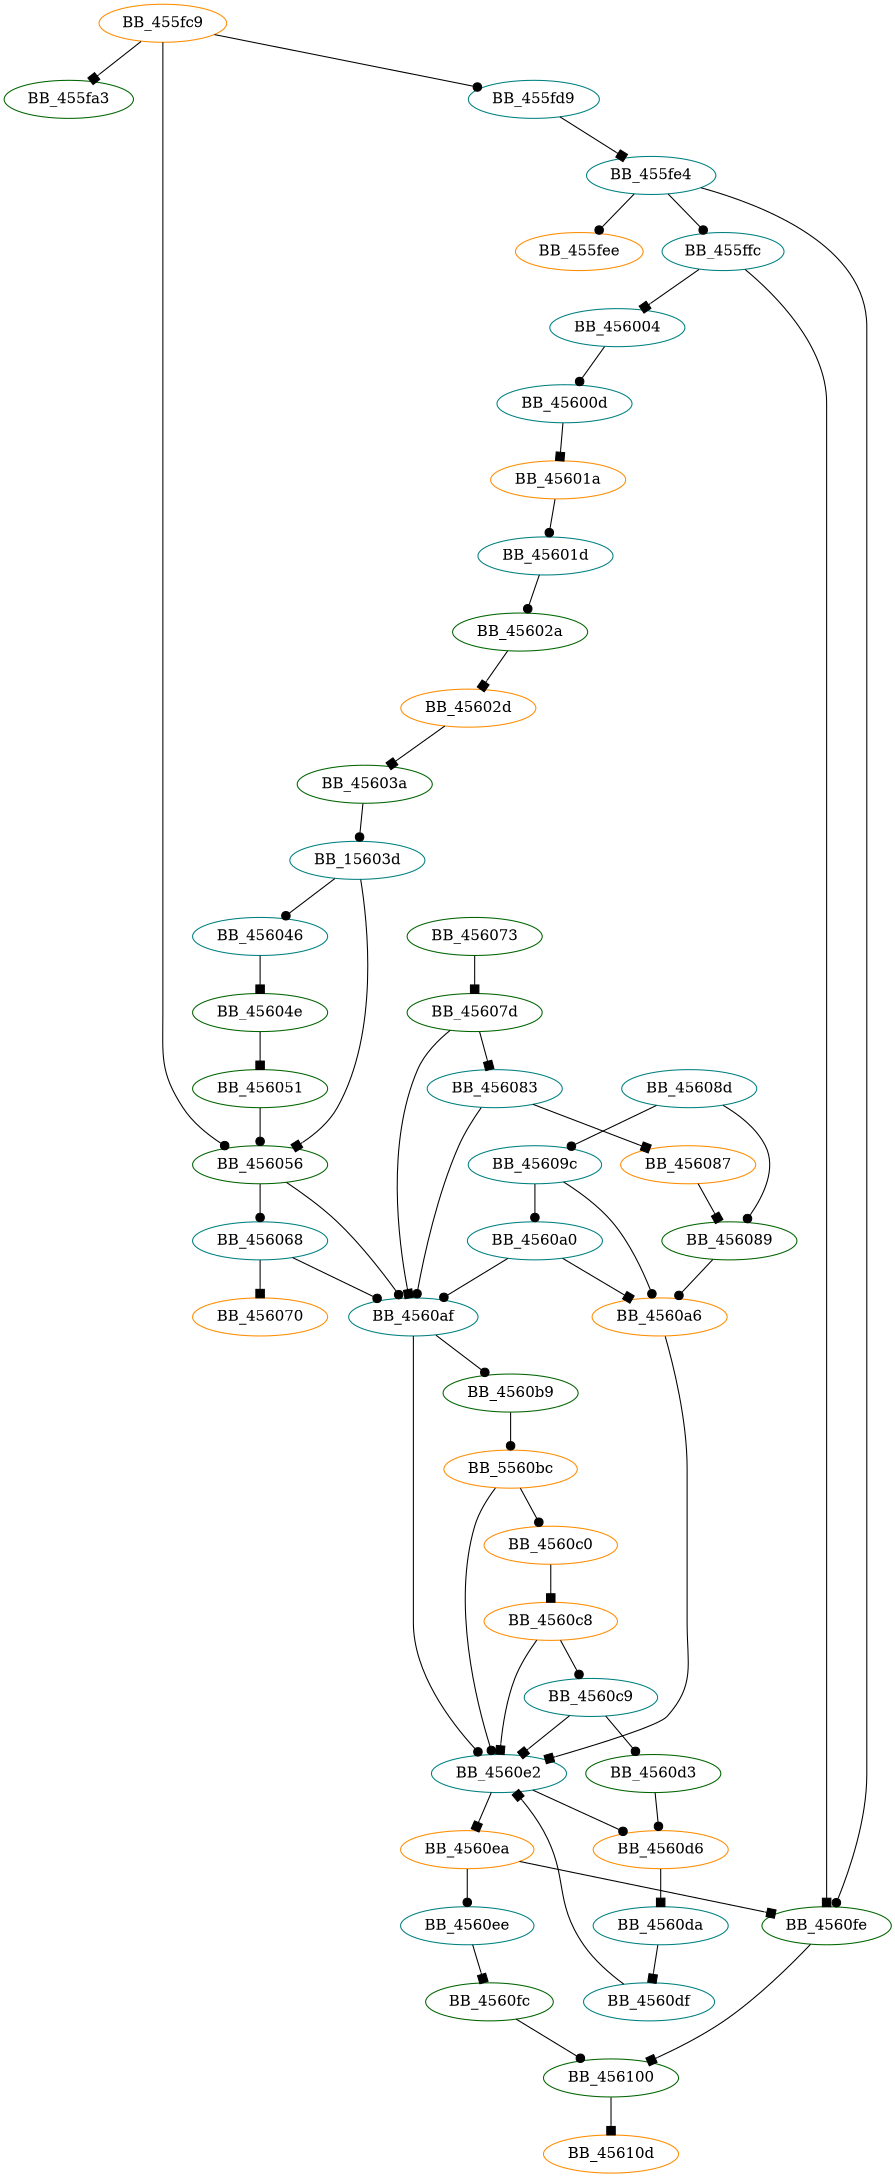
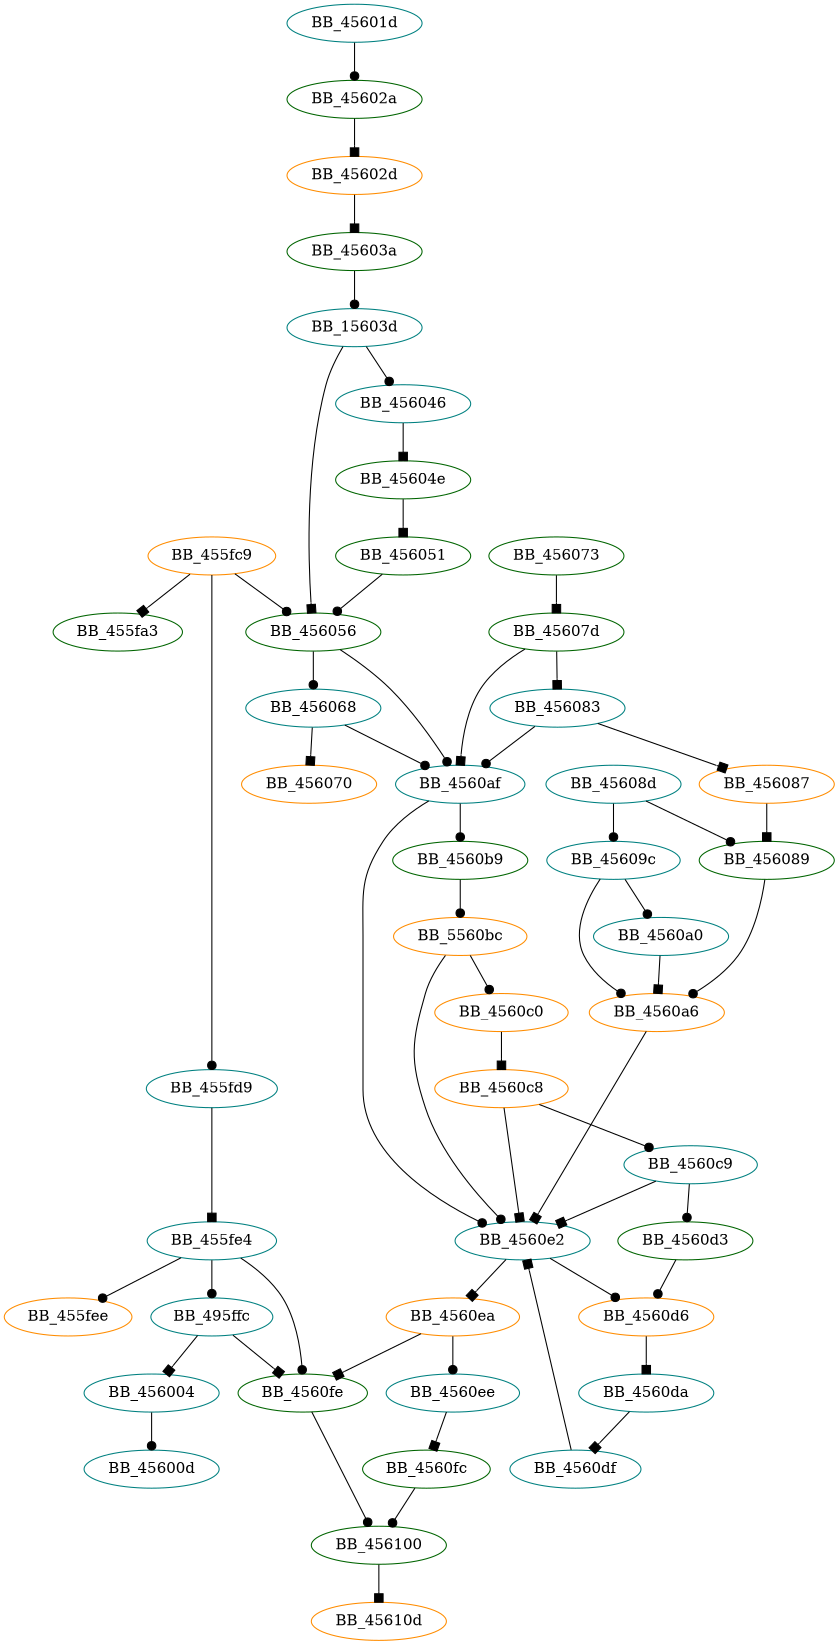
(723, 252) -> (212, 1317)
(558, 480) -> none
(478, 1277) -> none
(740, 2009) -> (339, 1465)
